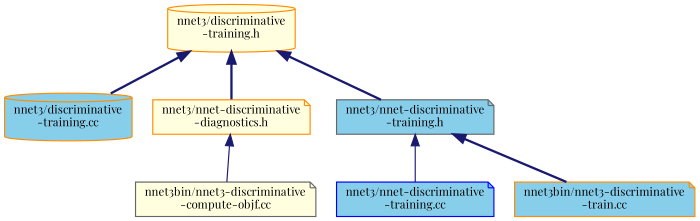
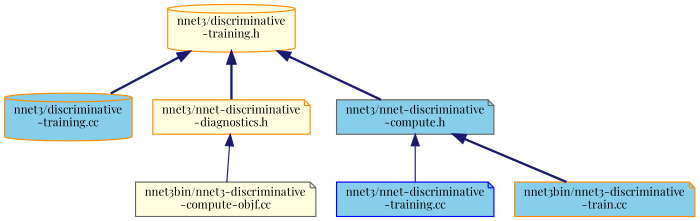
(415, 117) -> (415, 117)
